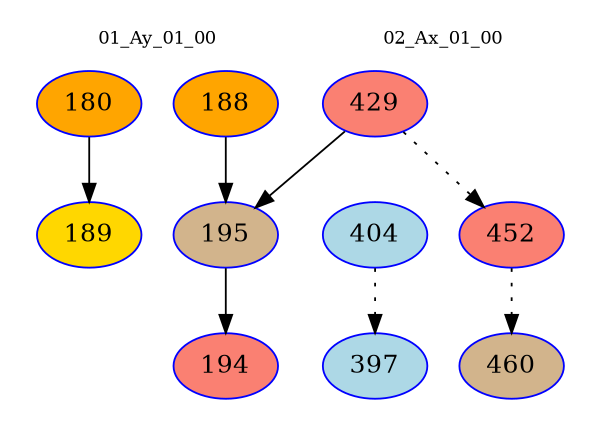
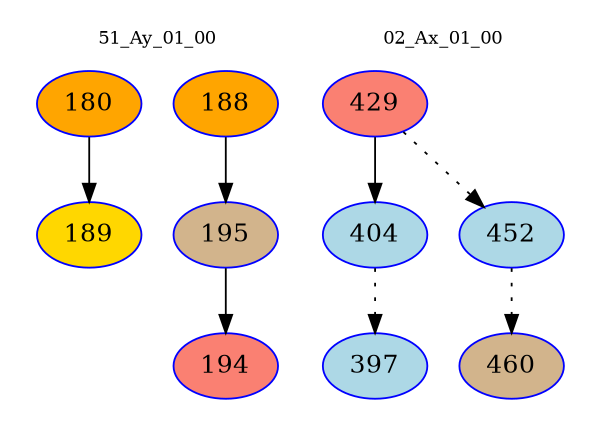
(158, 39) -> (158, 39)
(320, 152) -> (375, 160)
(512, 235) -> (512, 235)
